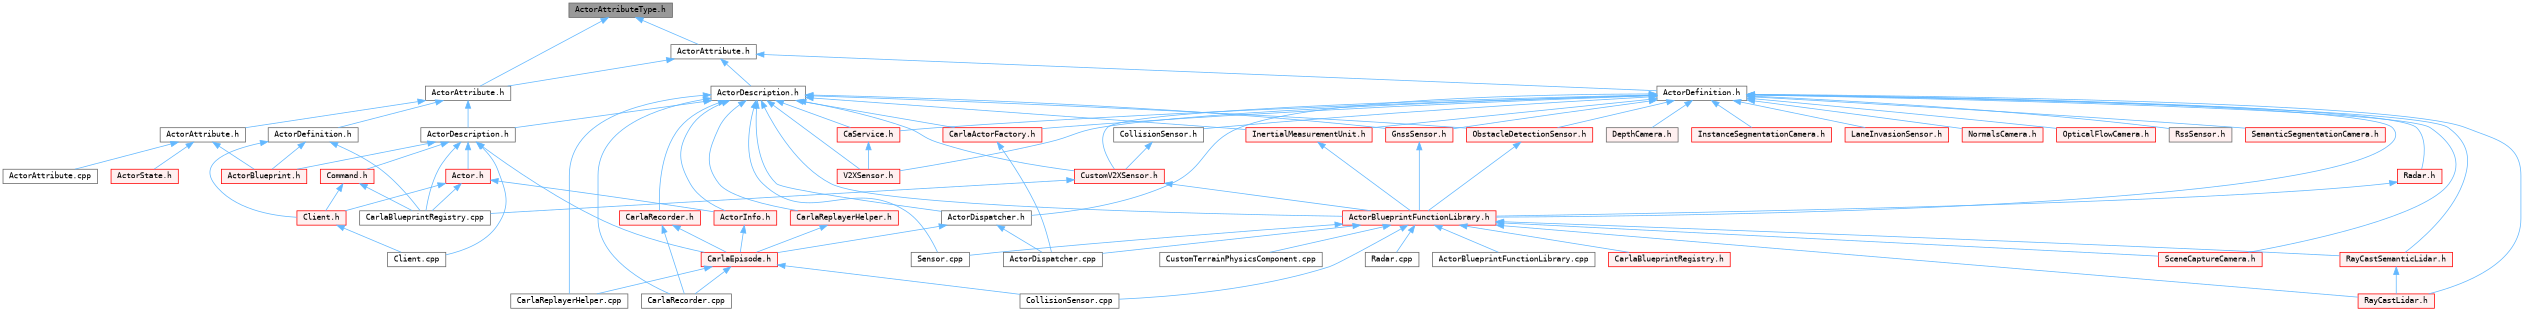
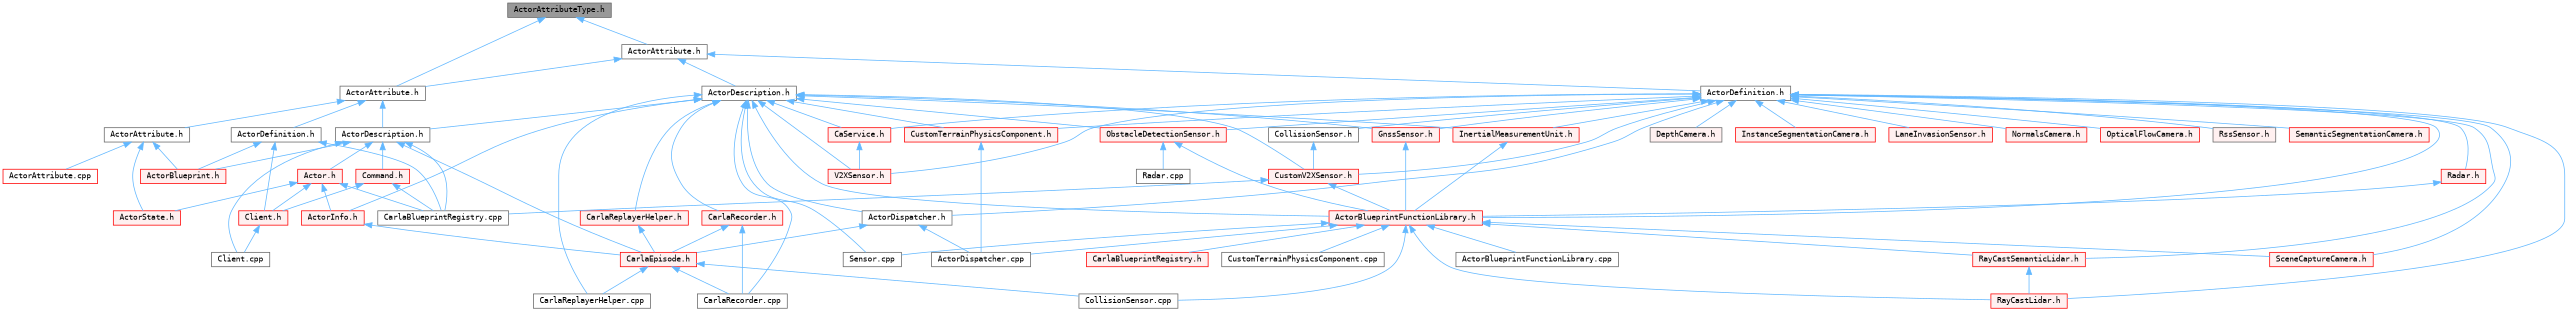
(992, 135) -> (981, 135)
(50, 176) -> (50, 176)
none -> (232, 197)
(1404, 242) -> (1163, 160)
